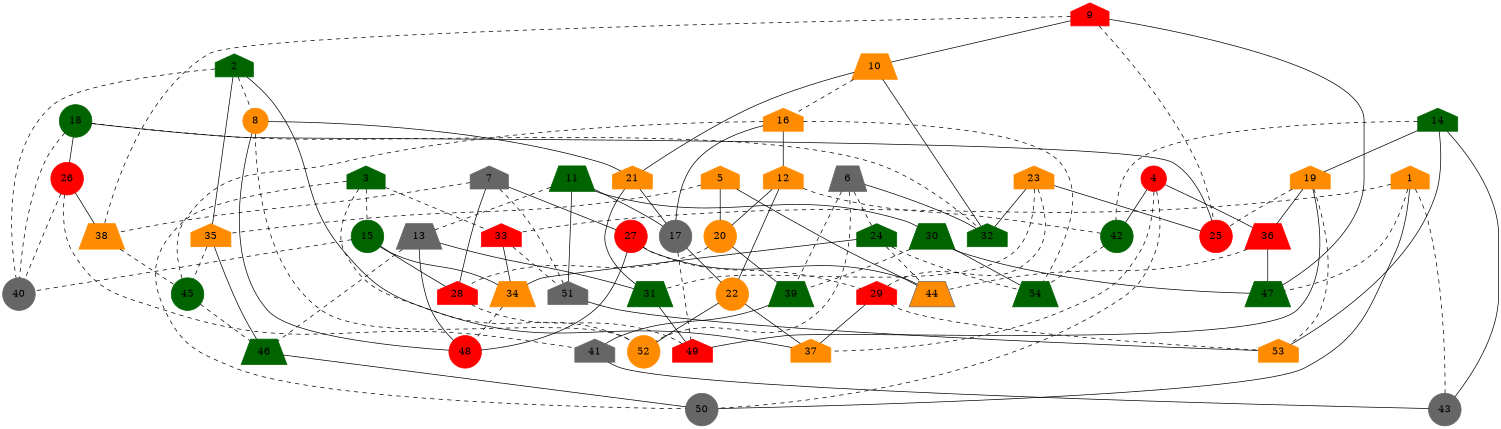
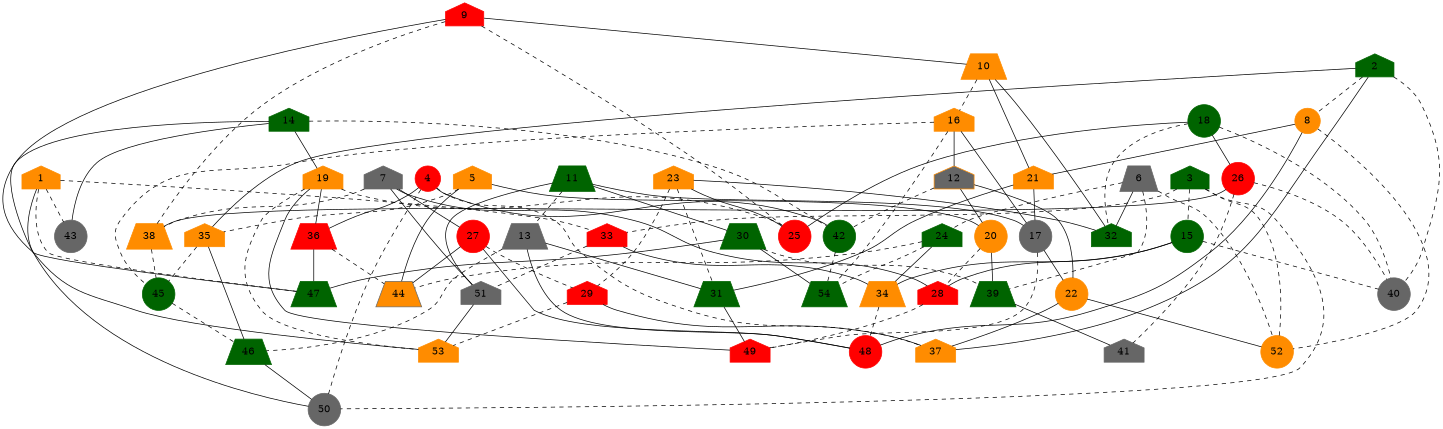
(783, 179) -> (954, 179)
(538, 235) -> (430, 238)
(976, 395) -> none
